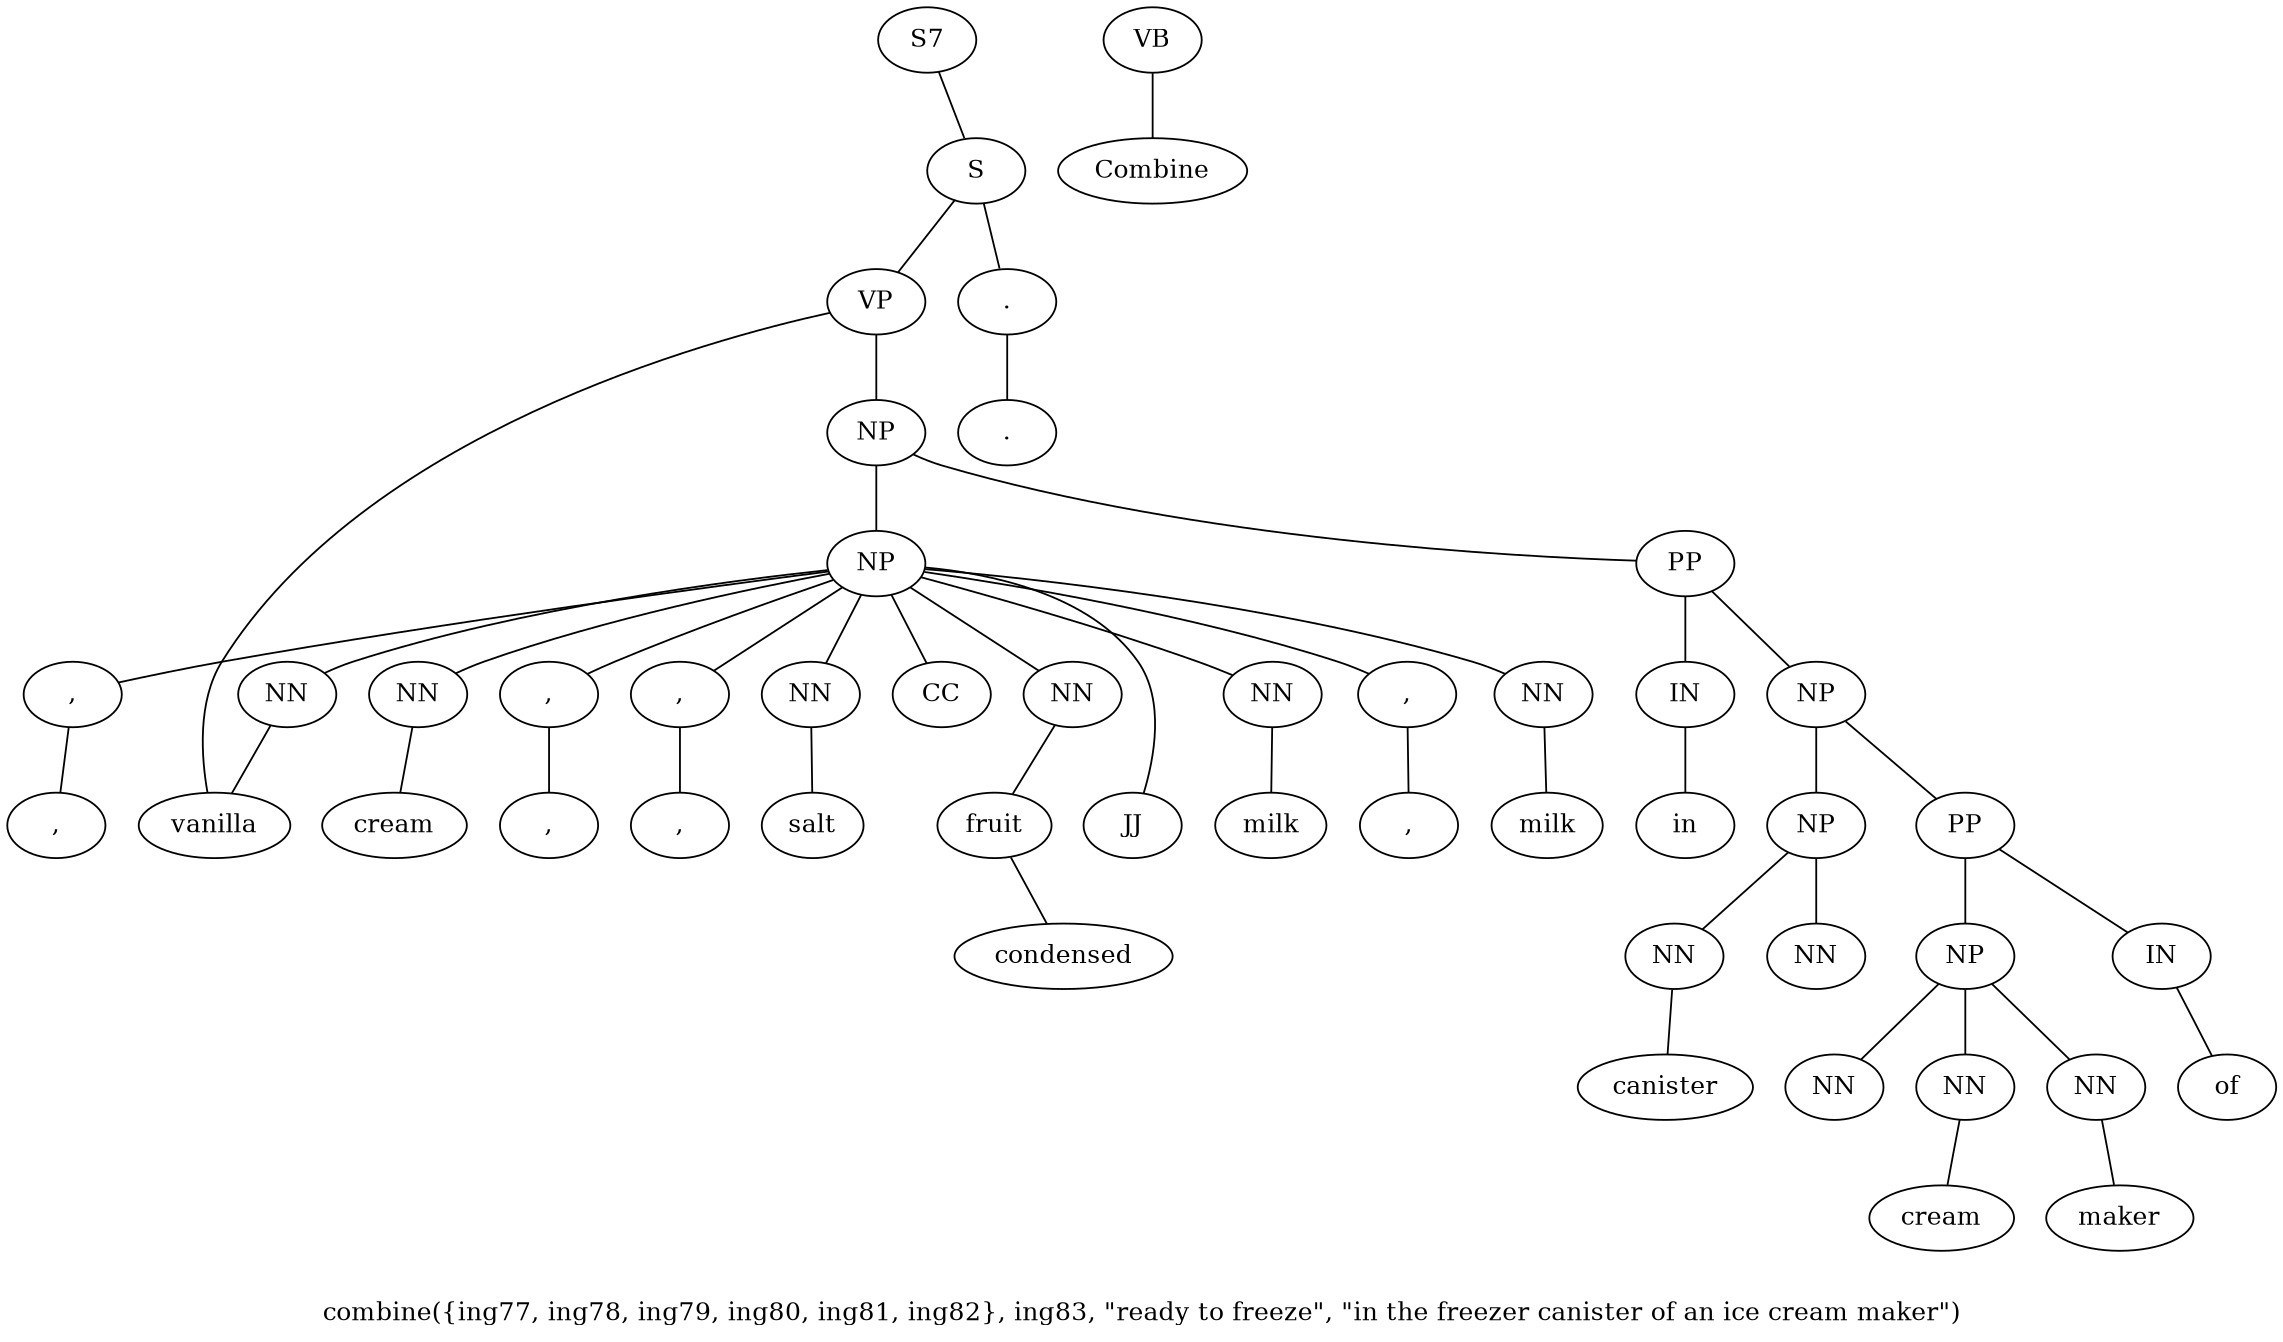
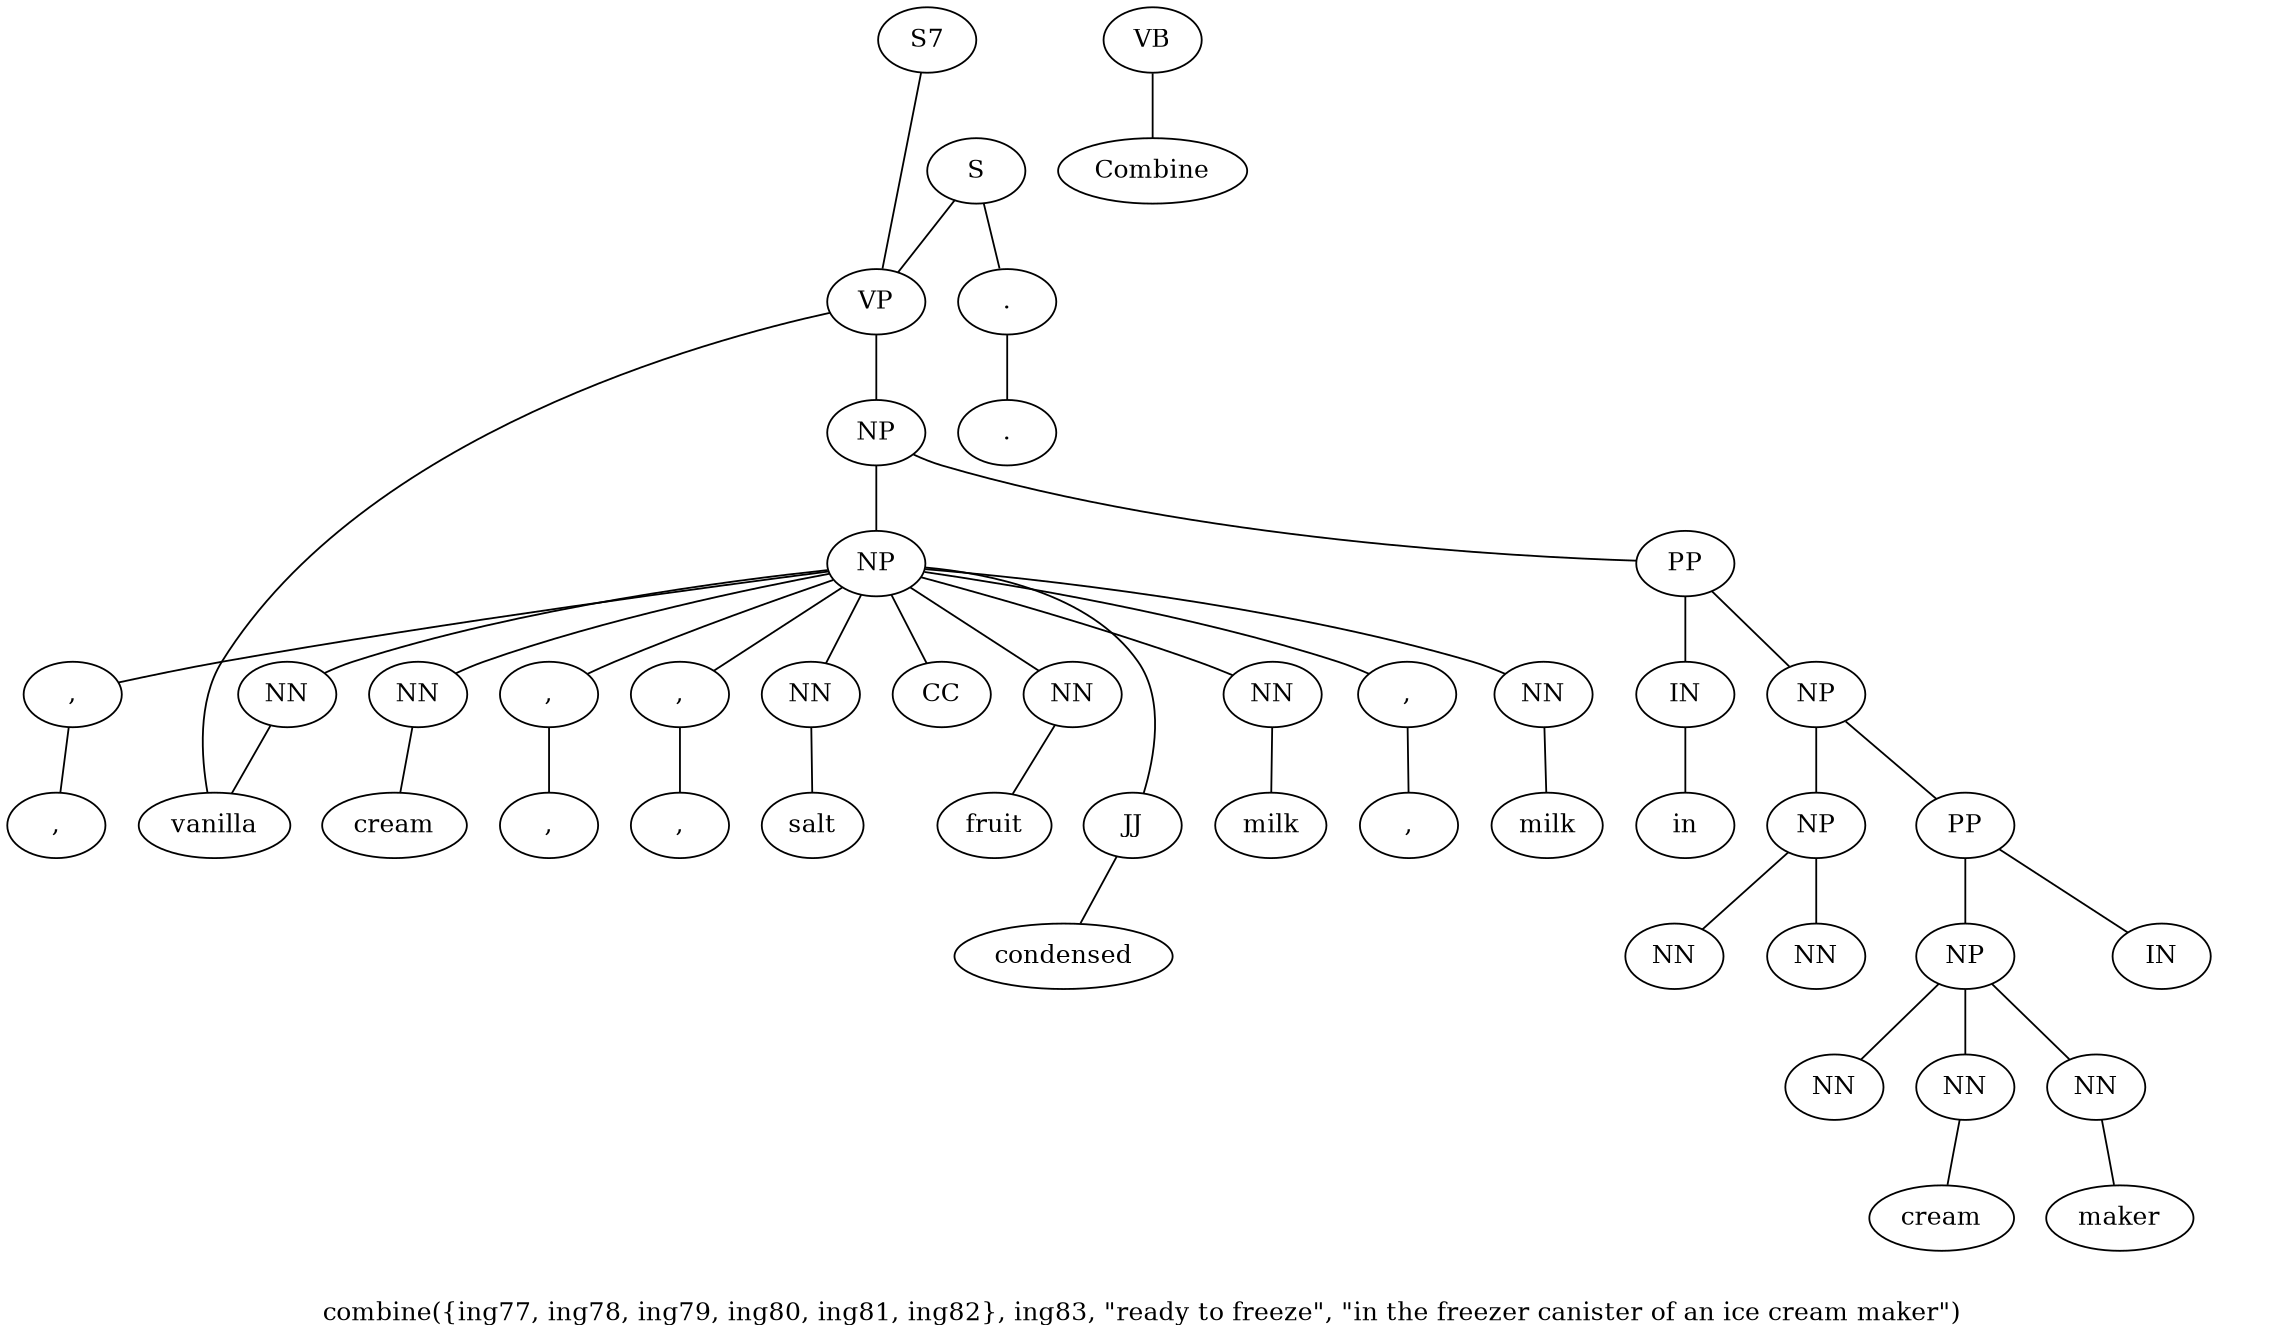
(952, 105) -> (902, 171)
(1029, 891) -> (1099, 890)
(1665, 1087) -> none
(2227, 1087) -> none
